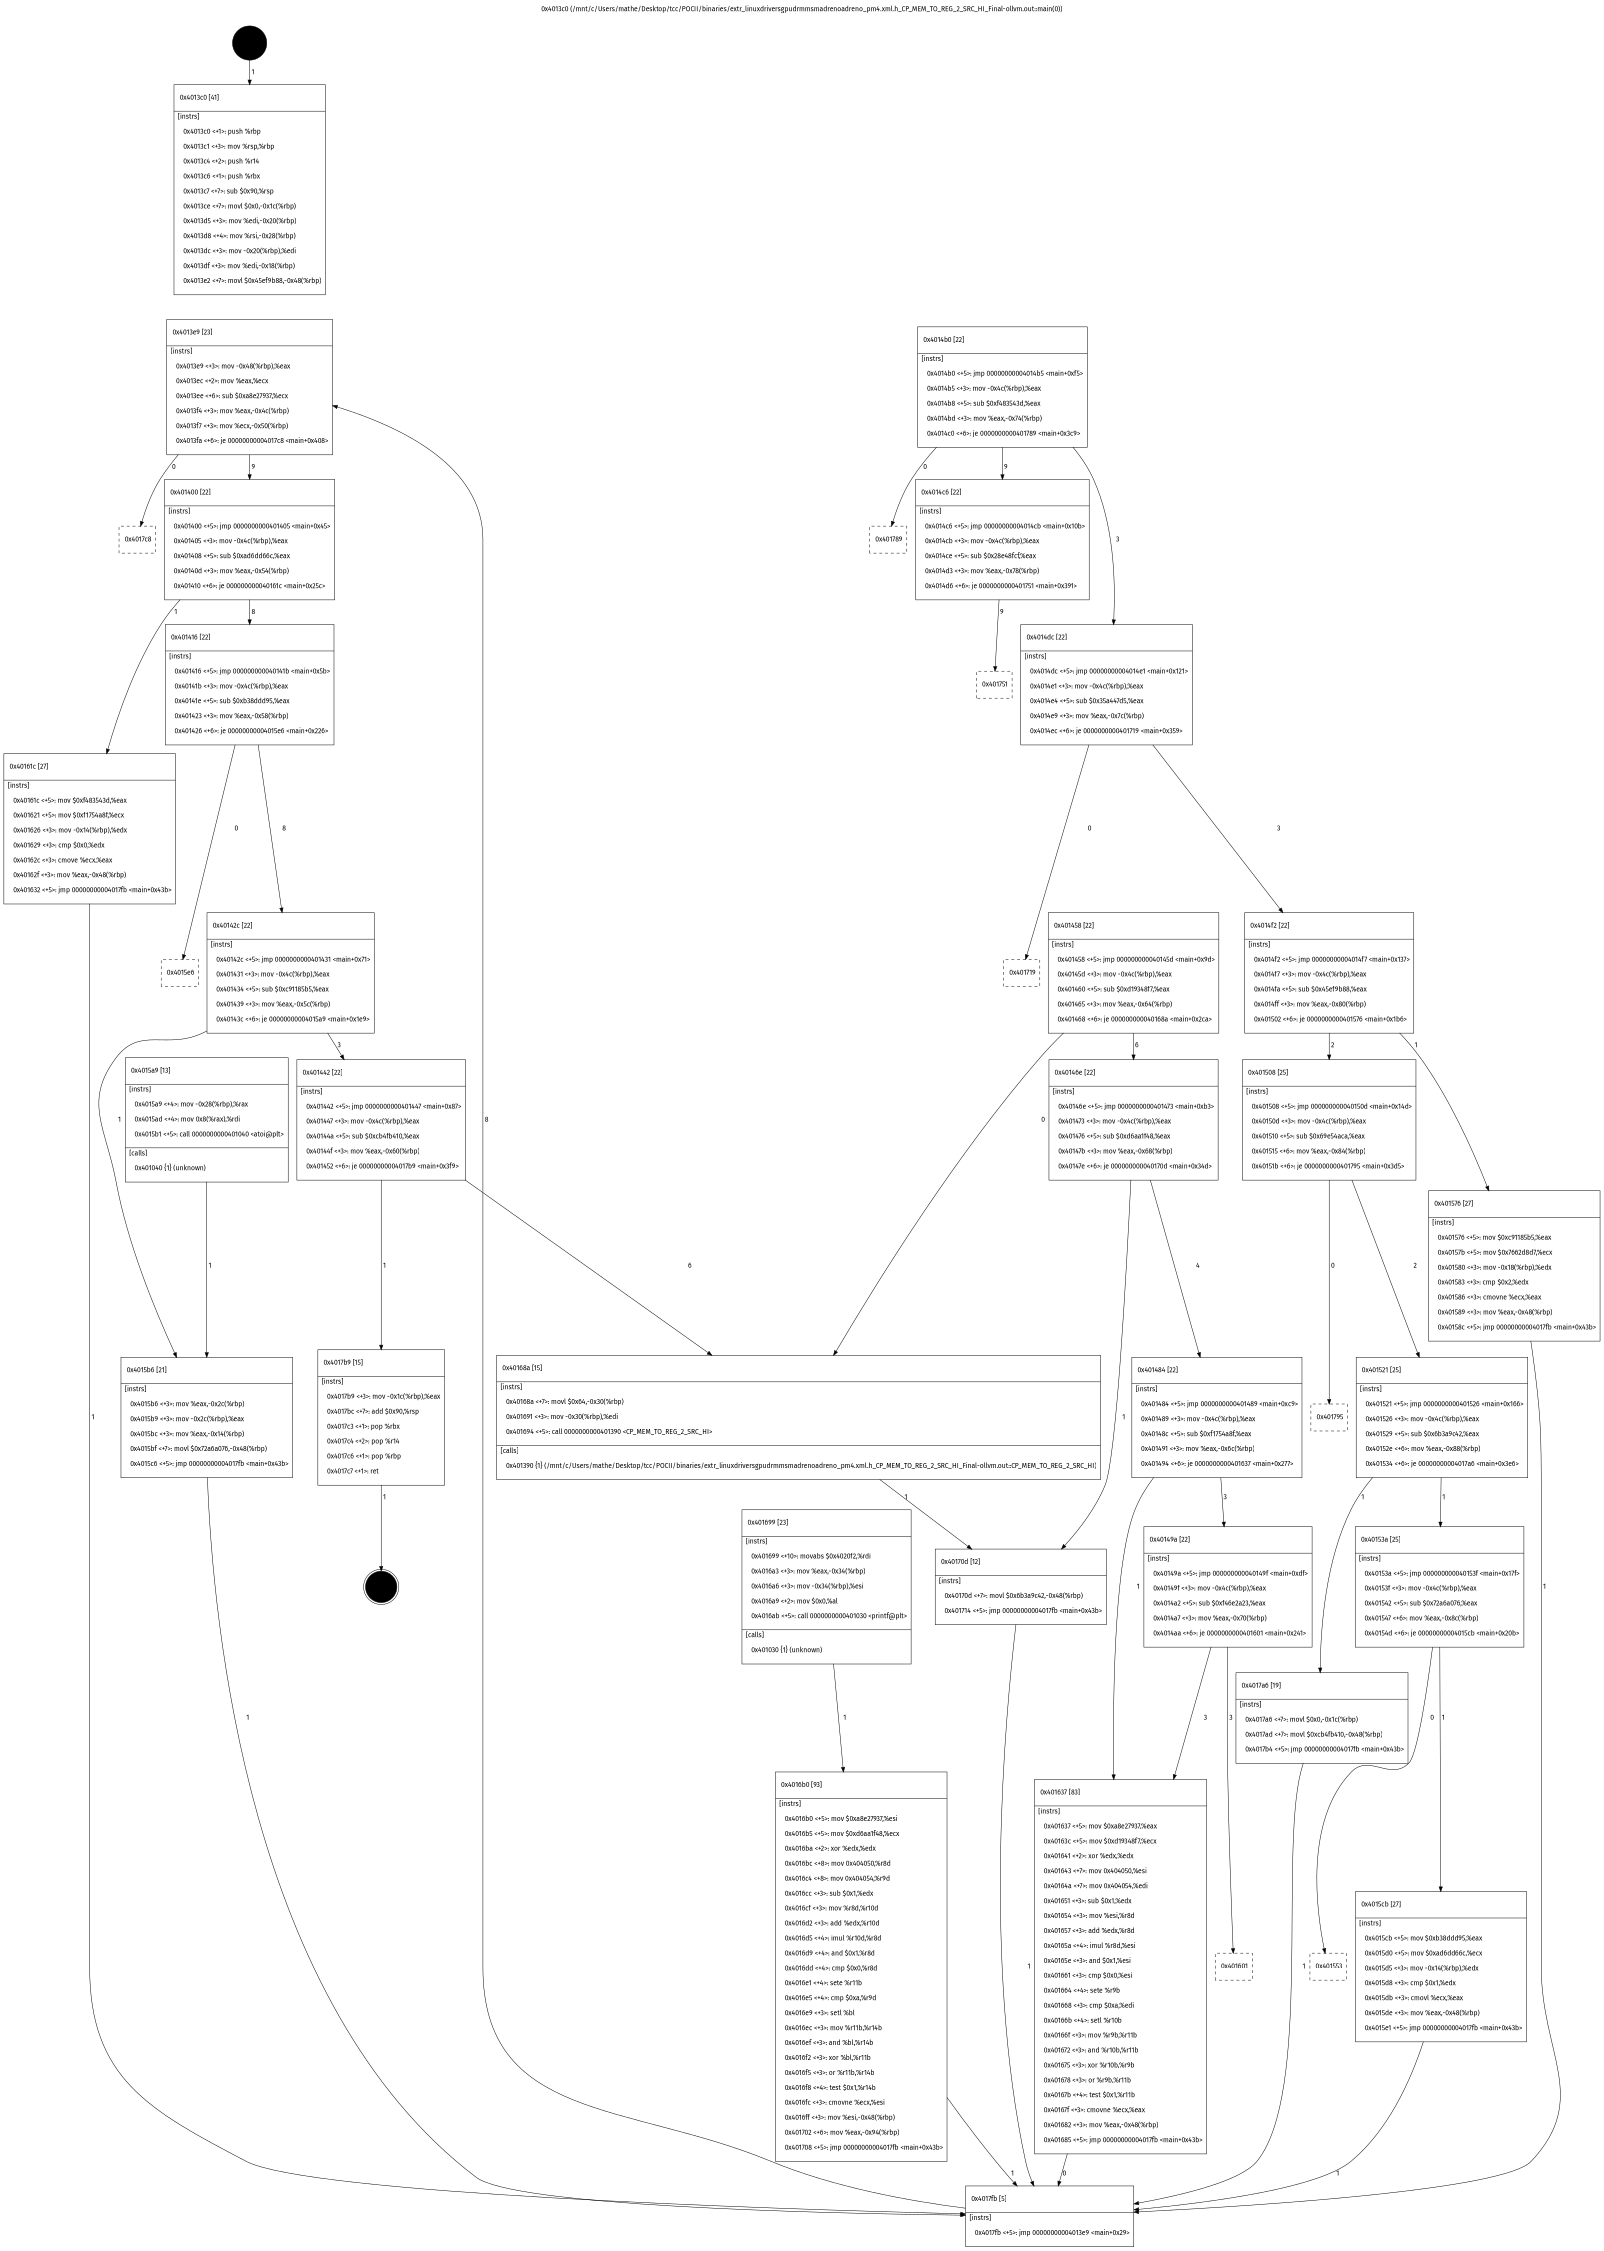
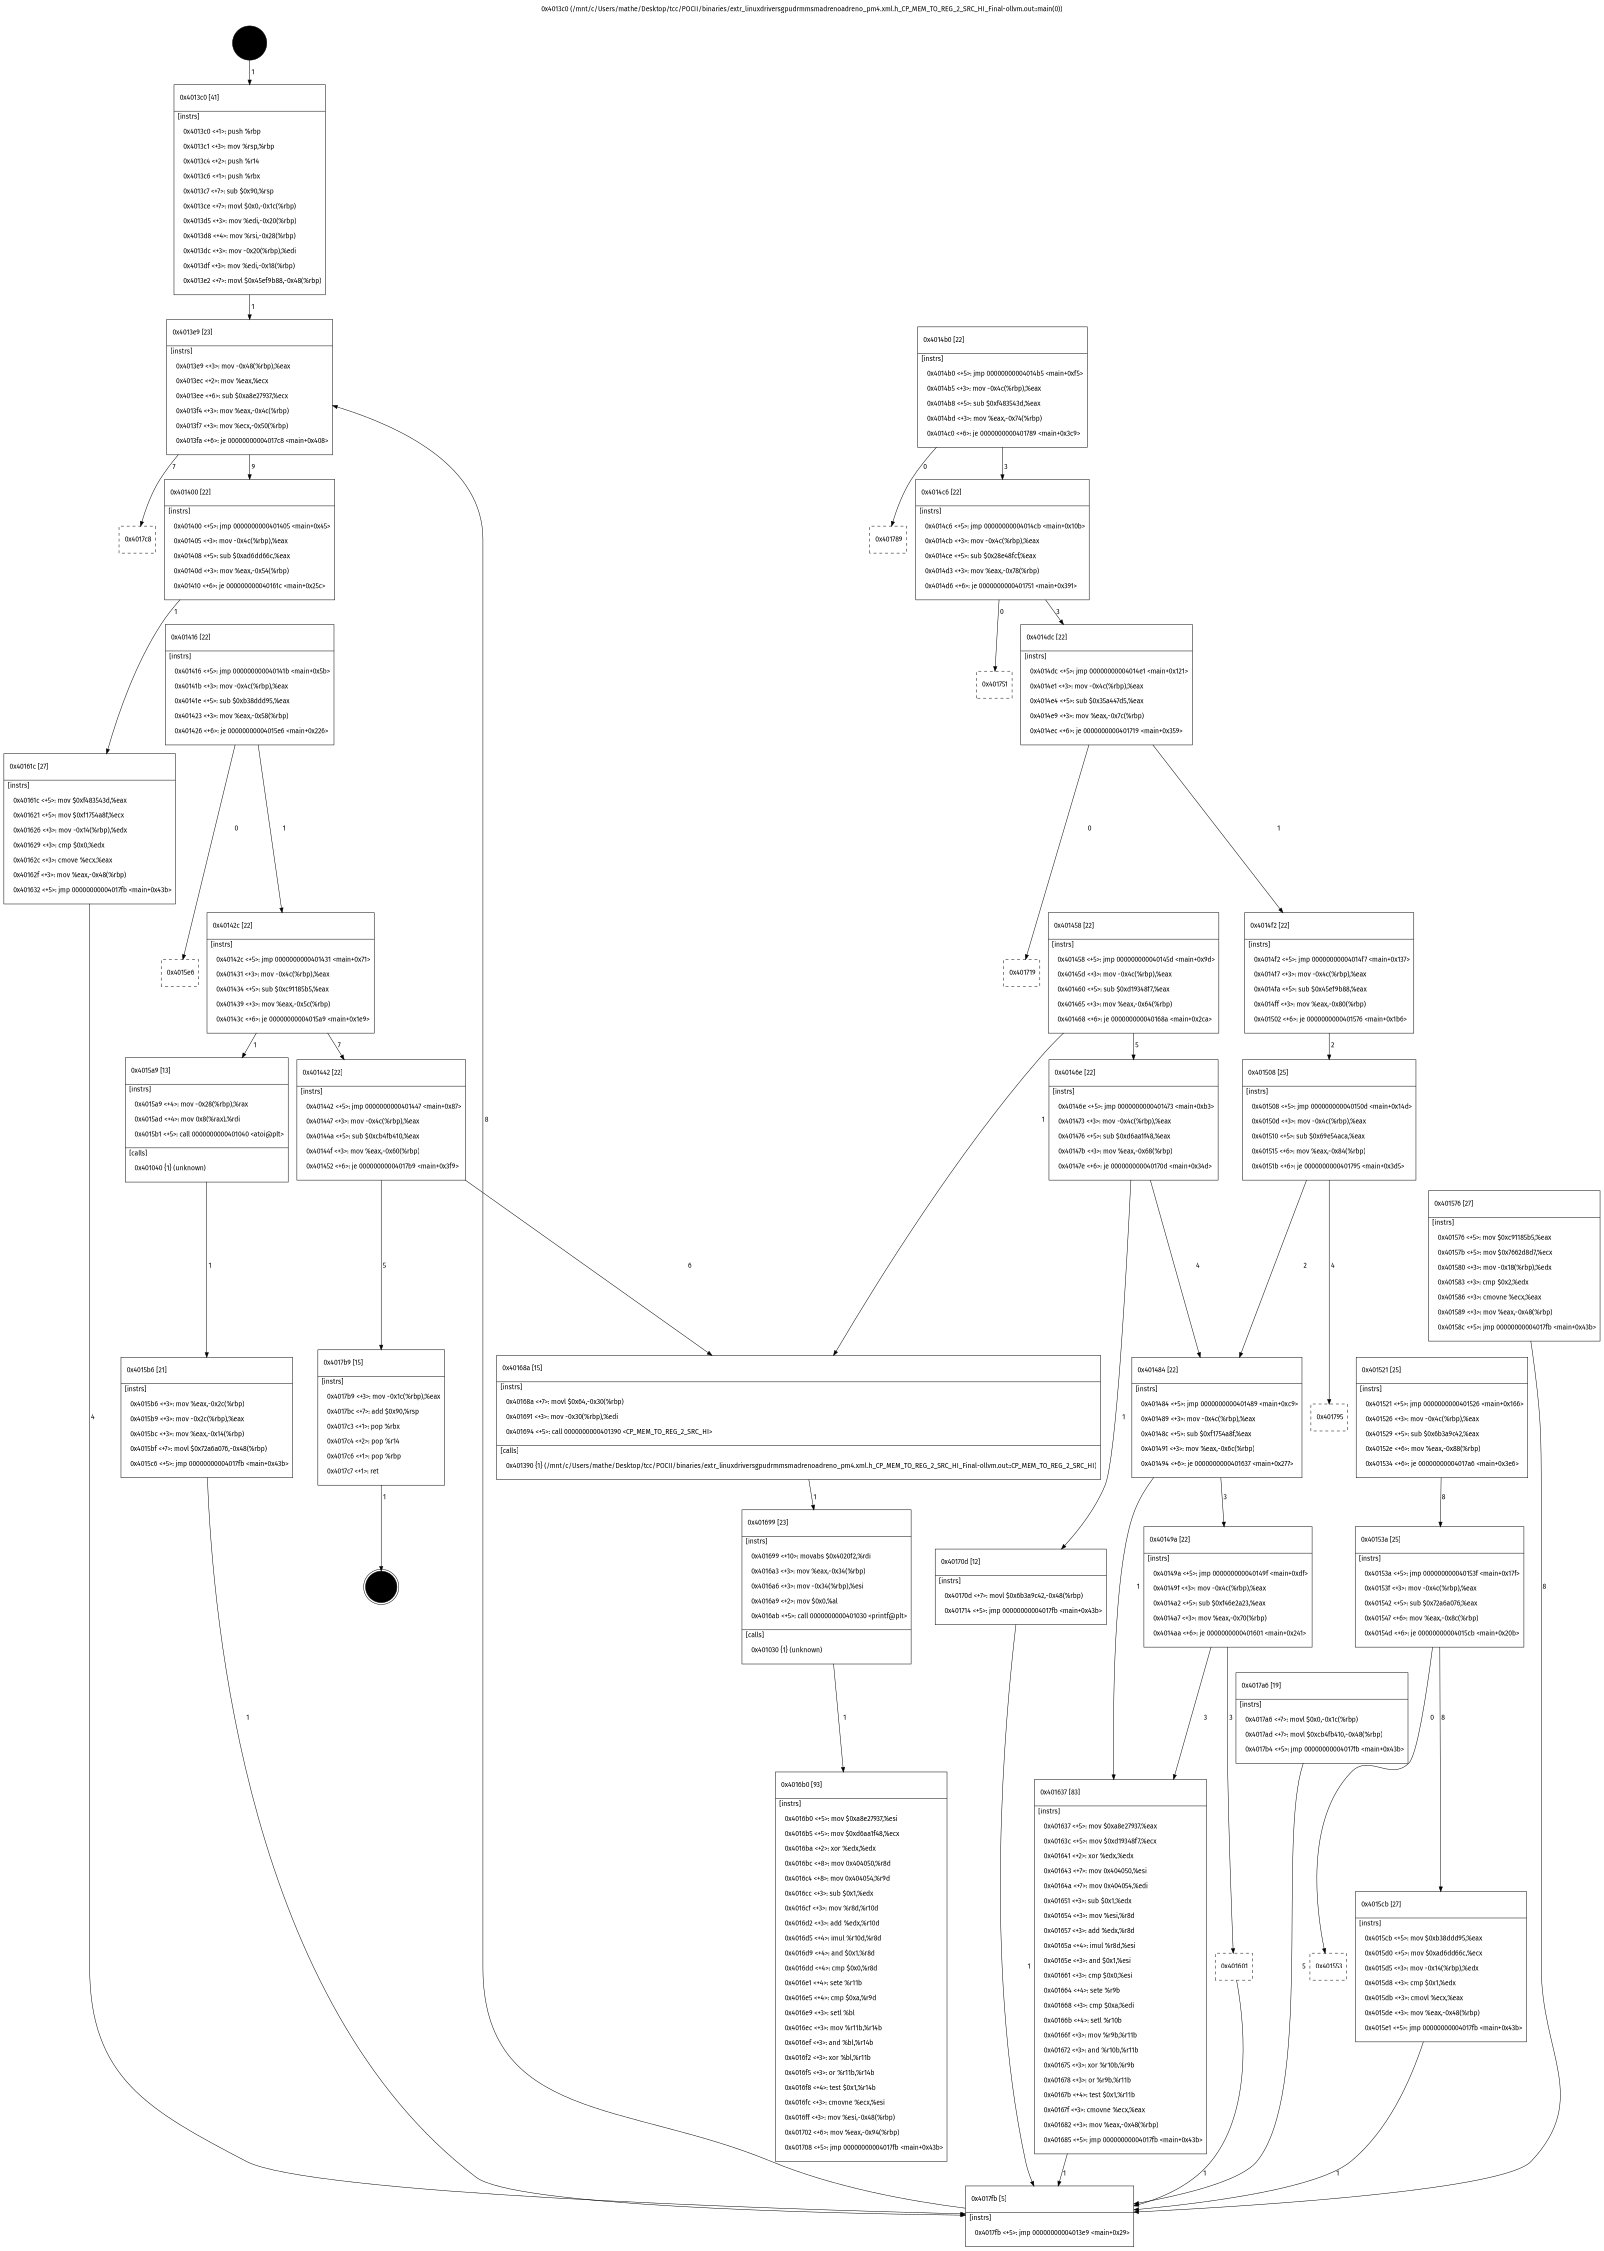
none -> (250, 305)
(173, 467) -> (173, 467)
(1005, 467) -> (1005, 467)
(1109, 529) -> (1053, 610)
(250, 610) -> none
(1001, 612) -> (1001, 612)
(283, 829) -> (283, 829)
(1278, 829) -> (1278, 829)
(338, 1045) -> (338, 1045)
(1136, 1045) -> (1136, 1045)
(1450, 1106) -> none
(1042, 1120) -> (1042, 1120)
(111, 1159) -> (250, 1043)
(384, 1266) -> (384, 1266)
(1332, 1266) -> (1332, 1266)
(1385, 1266) -> (1274, 1266)
(92, 1417) -> (92, 1417)
(1443, 1497) -> (1443, 1497)
(924, 1513) -> (811, 1492)
(1331, 1568) -> none
(1544, 1587) -> (1544, 1587)
(1442, 1718) -> (1442, 1718)
(1303, 1967) -> (1303, 1967)
(979, 2141) -> (1234, 2116)
(1064, 2174) -> (1064, 2174)
